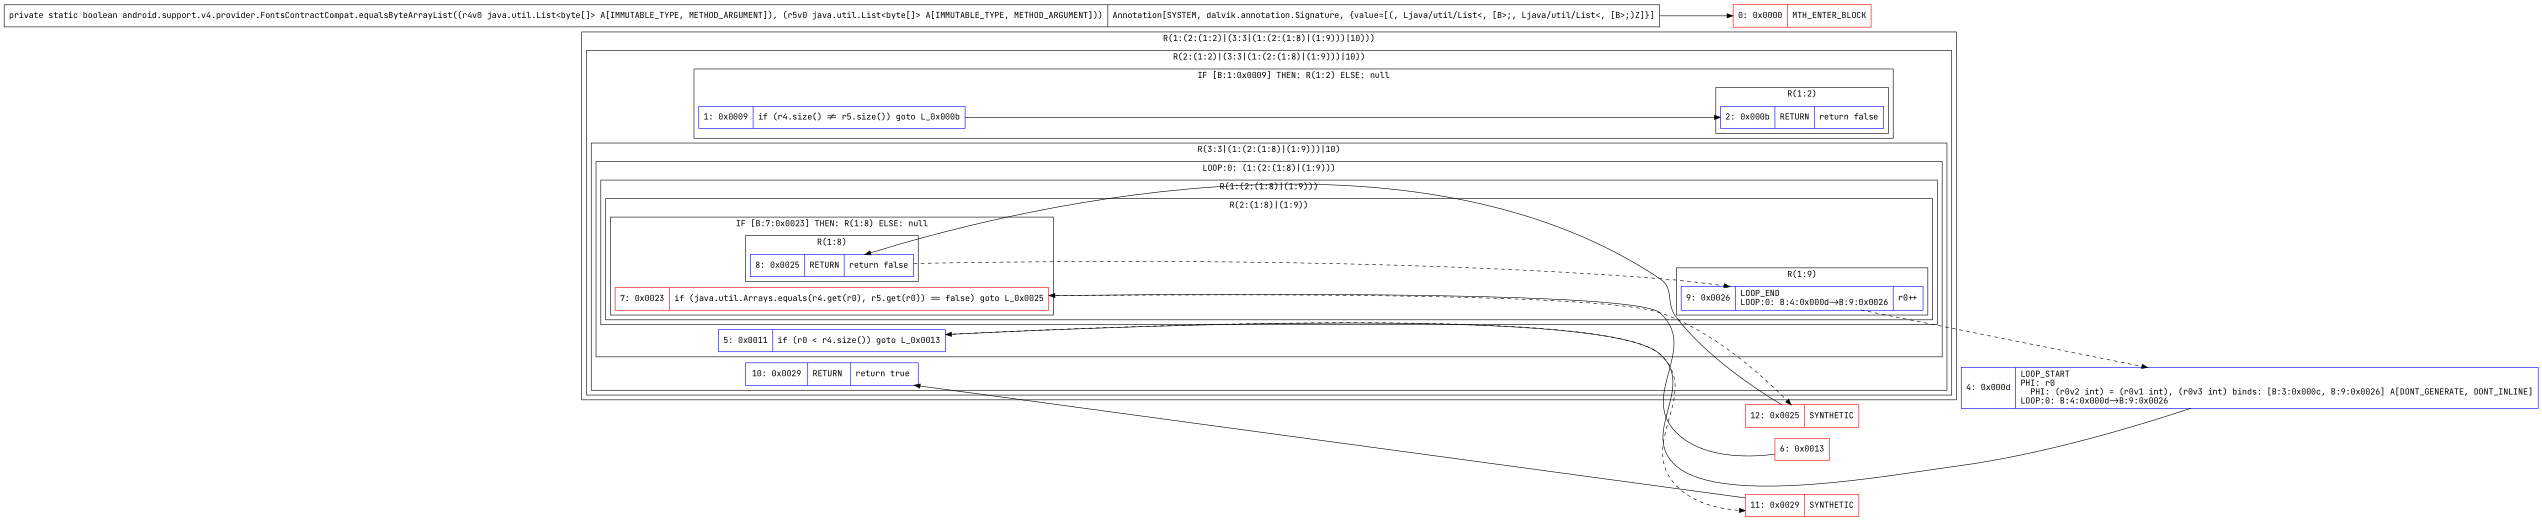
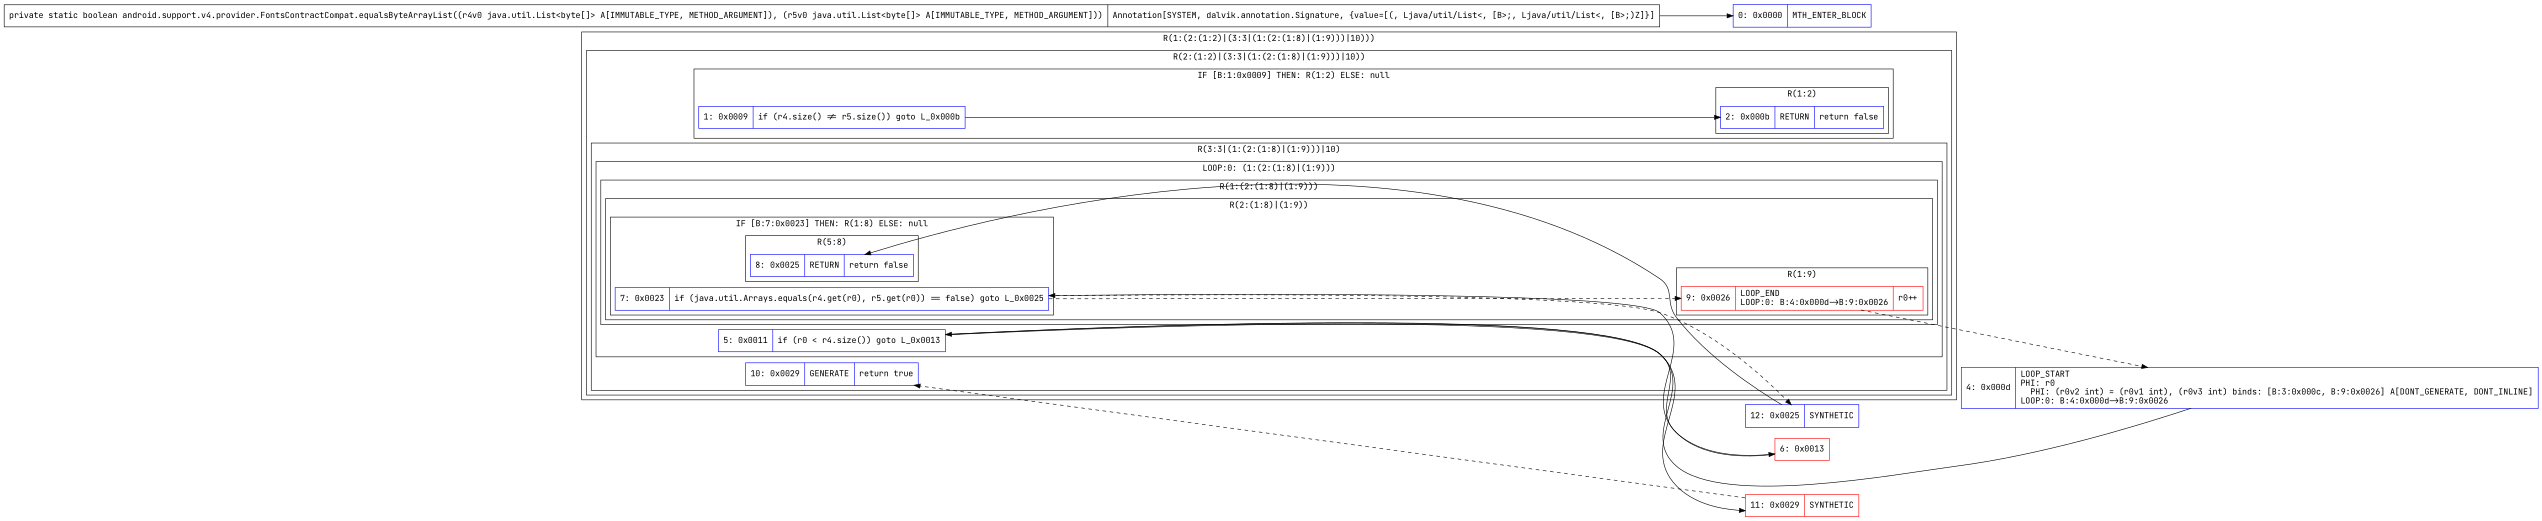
(1802, 16) -> (1802, 16)
(832, 242) -> (832, 242)
(1319, 263) -> (1284, 299)
(1802, 298) -> (1802, 298)
(832, 299) -> (832, 299)
(1409, 324) -> (1409, 324)
none -> (1396, 325)
(827, 374) -> (830, 374)
(1802, 416) -> (1802, 416)
(1333, 442) -> (1333, 442)
